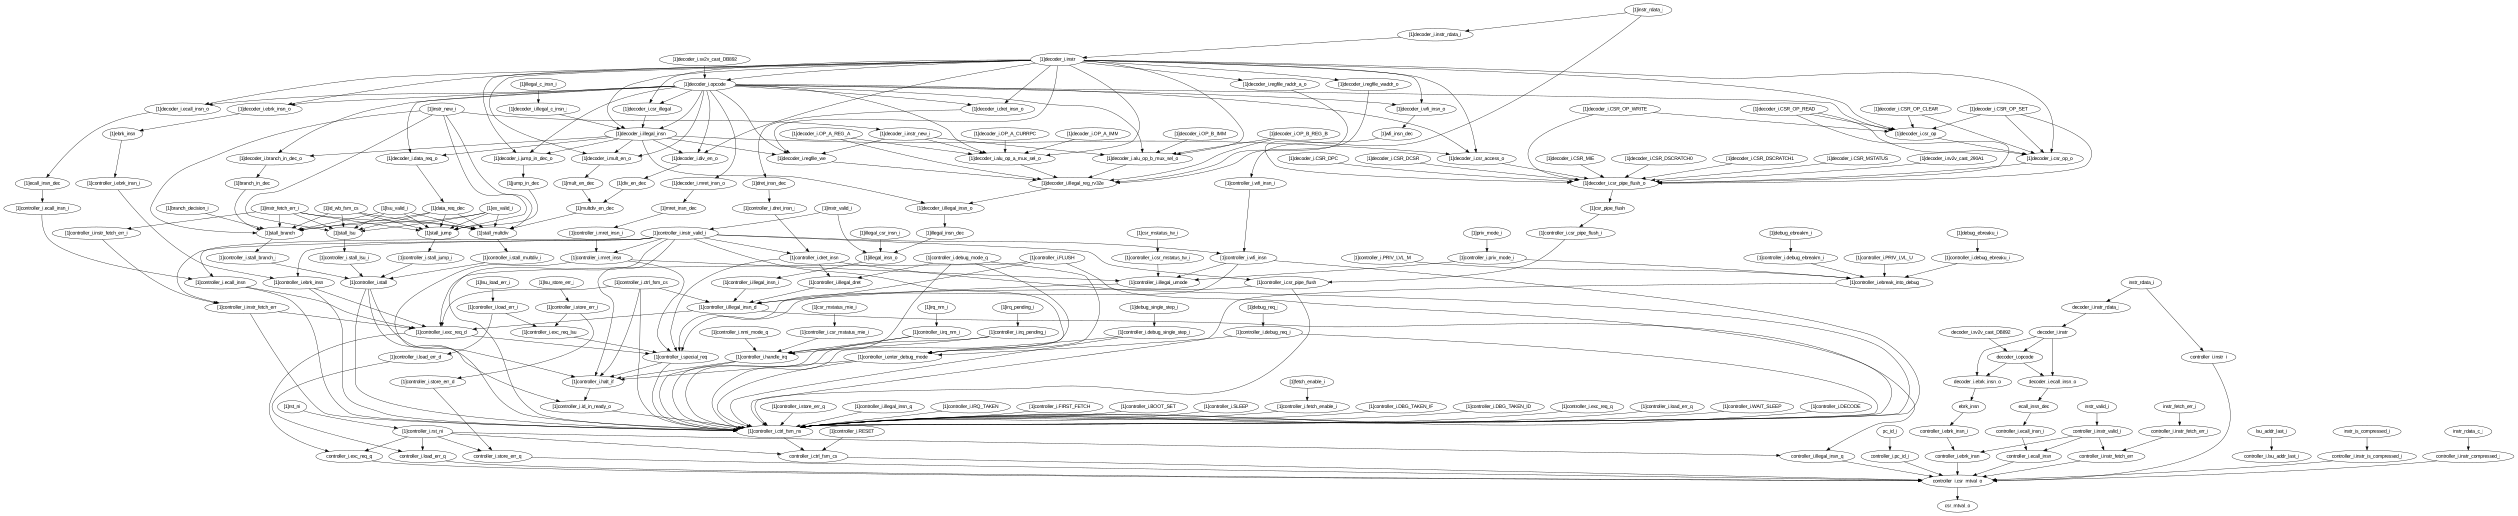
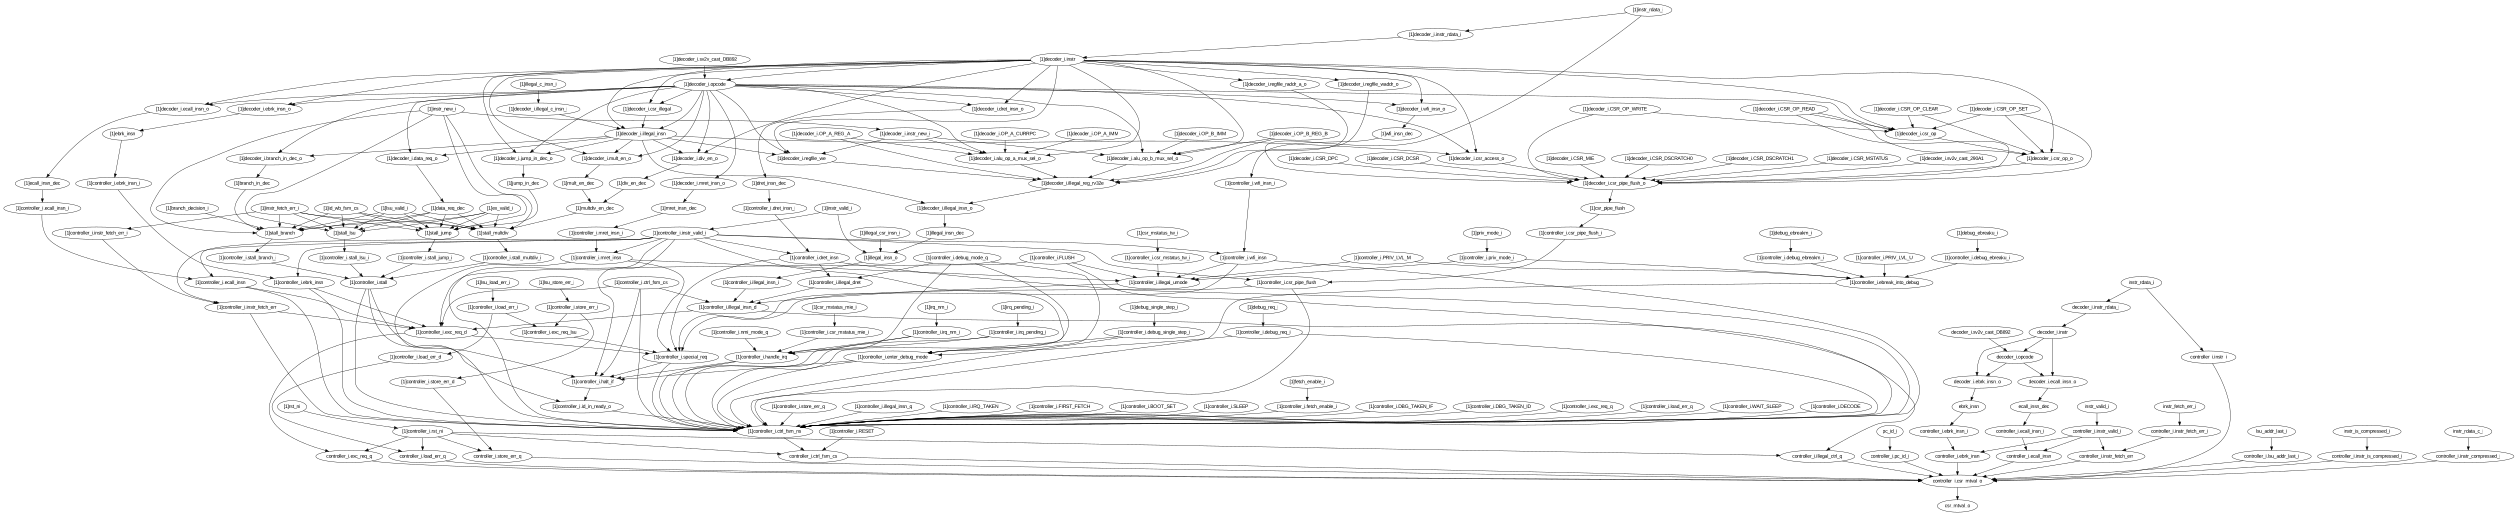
none -> (1272, 270)
(896, 286) -> (1103, 270)
(1817, 456) -> (1817, 456)
none -> (2107, 472)
